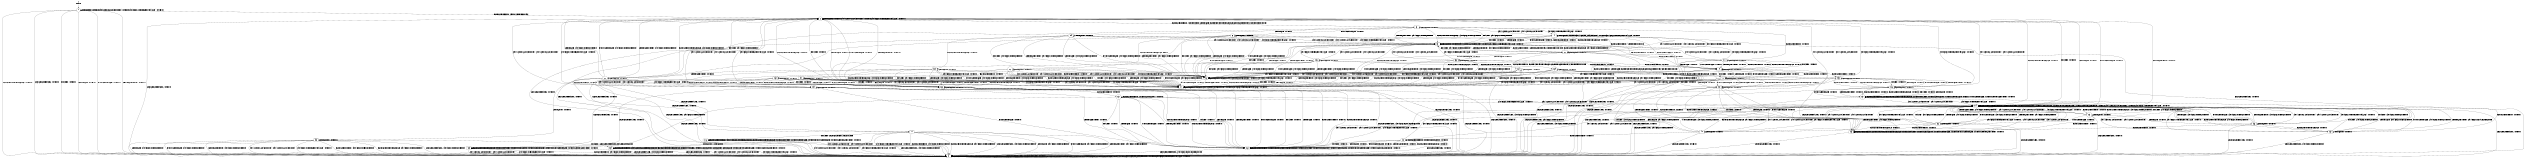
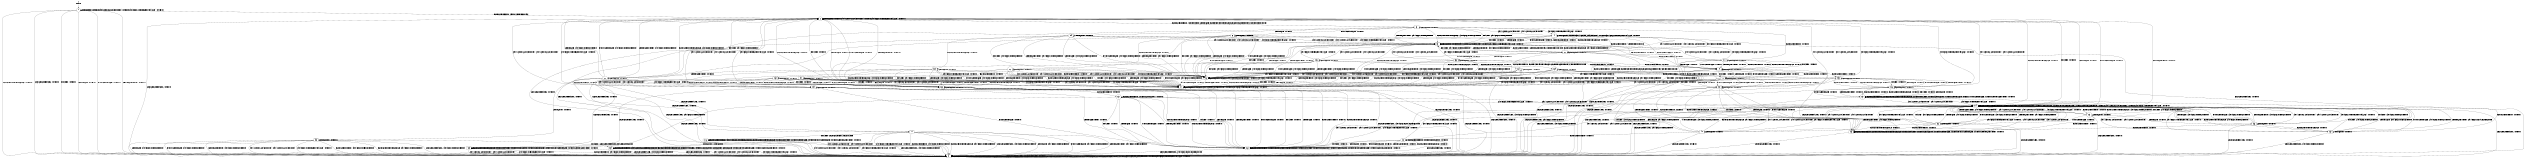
(1154, 52) -> (1154, 52)
